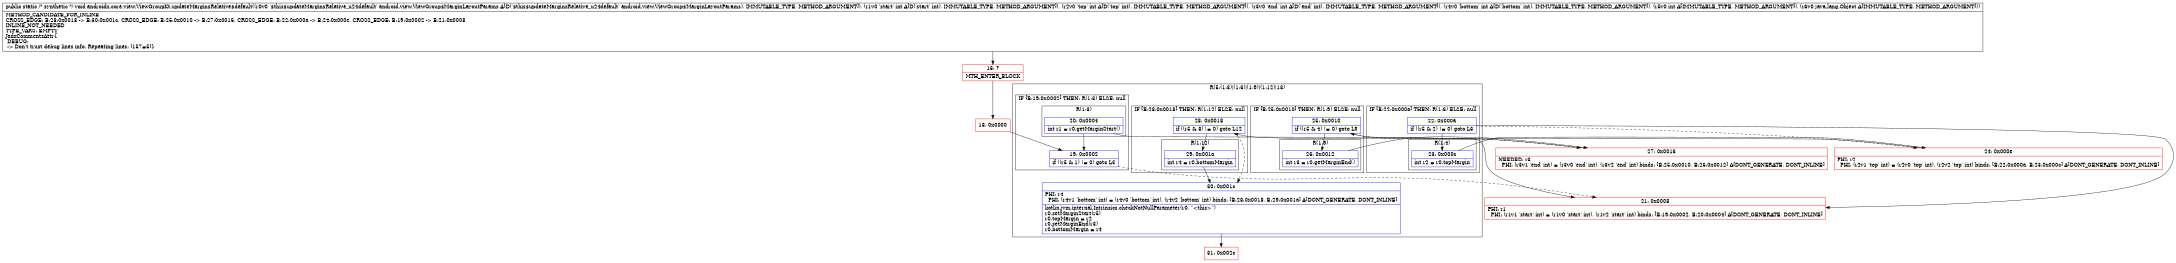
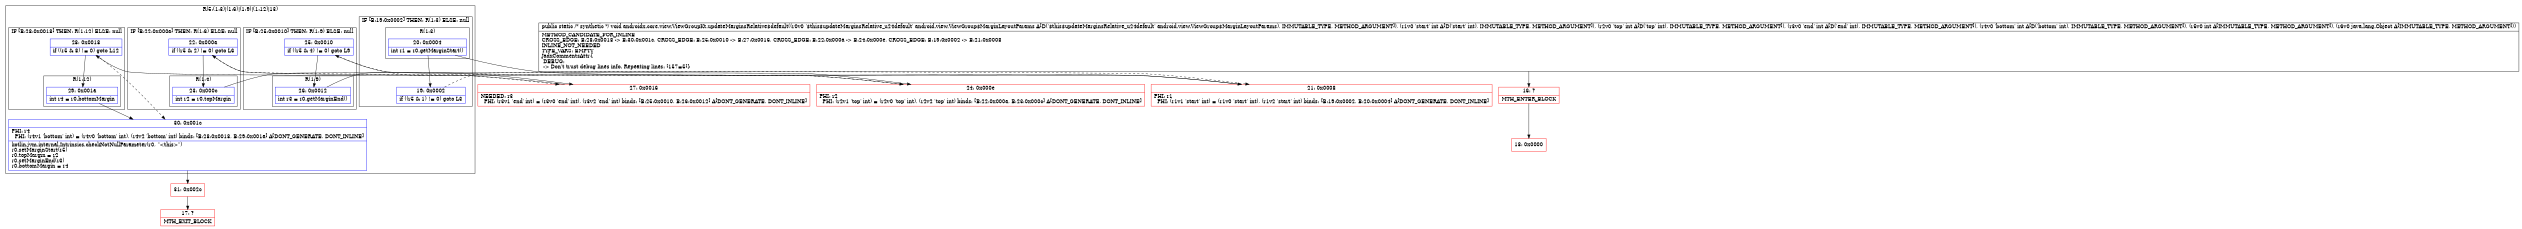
(2010, 130) -> (727, 76)
(1034, 141) -> none
none -> (188, 218)
